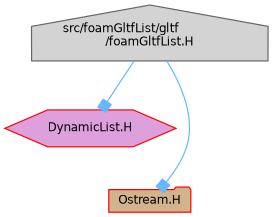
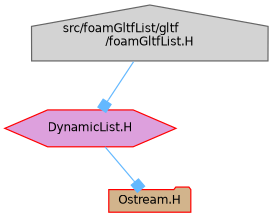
(189, 121) -> (119, 164)
